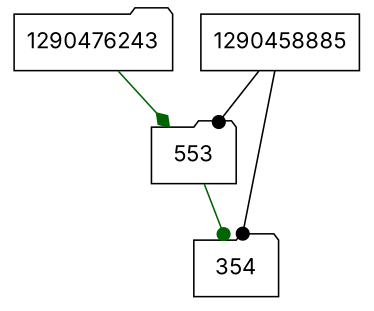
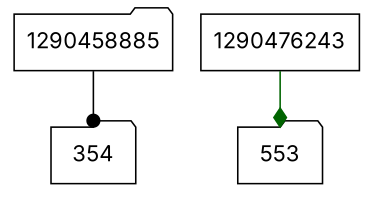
(93, 42) -> (280, 42)
(280, 42) -> (93, 42)
(241, 94) -> none
(213, 206) -> none
